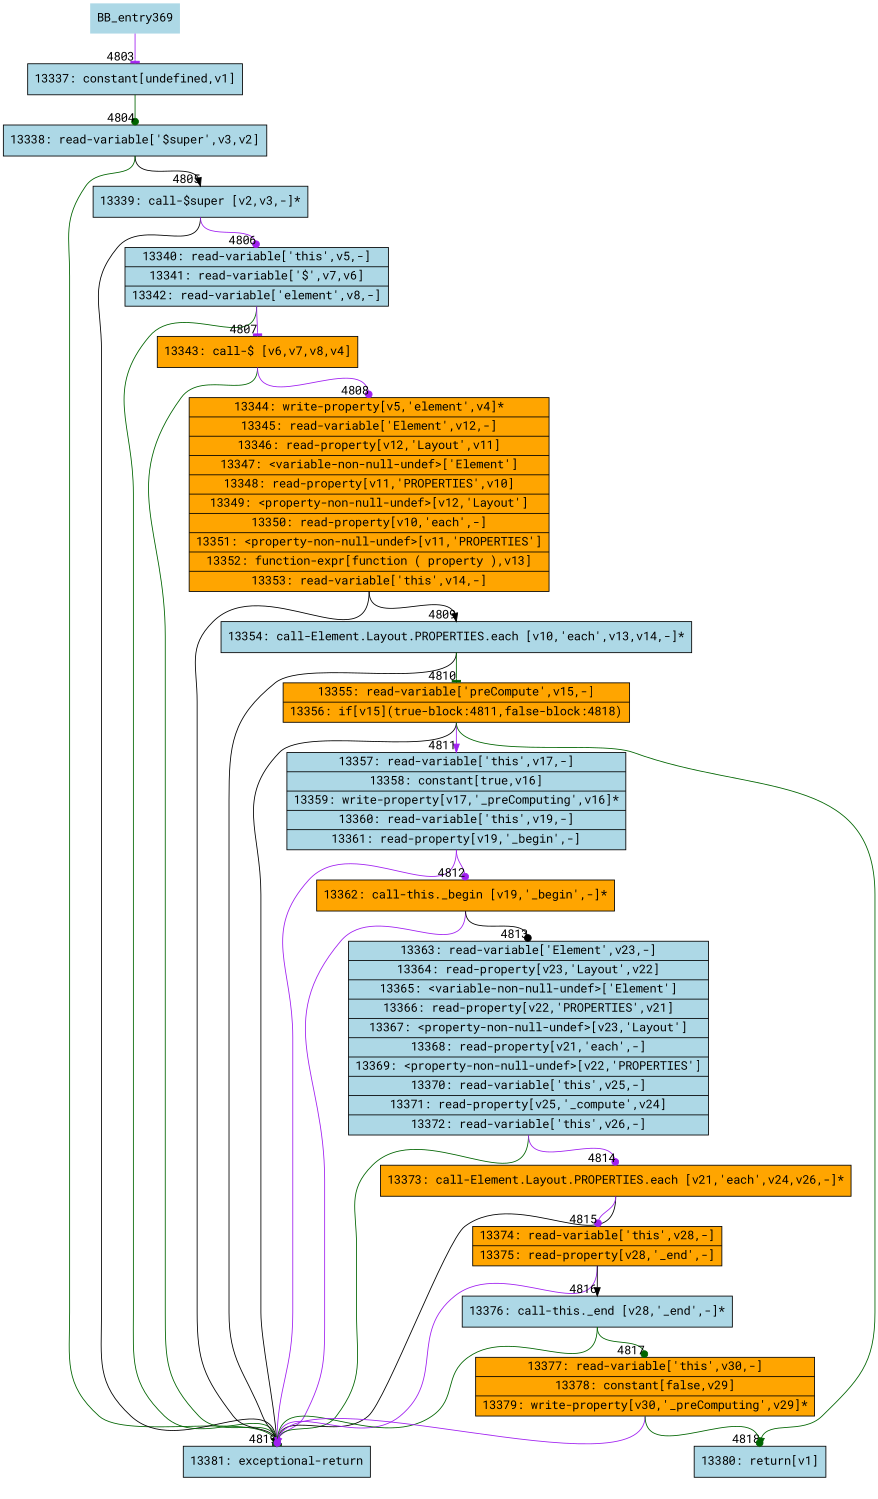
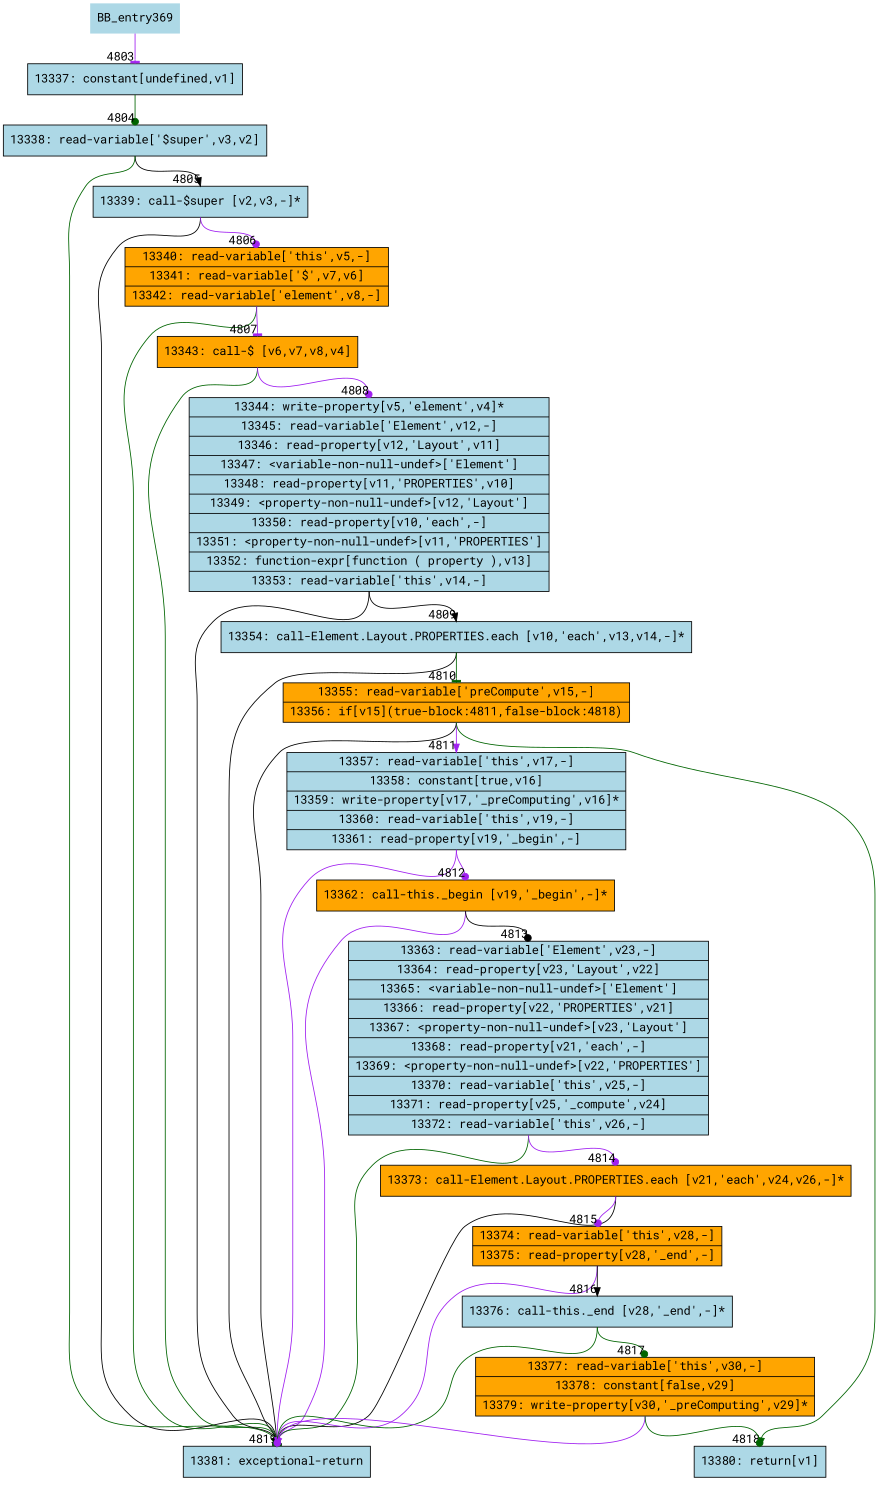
(257, 277) -> (257, 277)
(369, 495) -> (369, 495)
